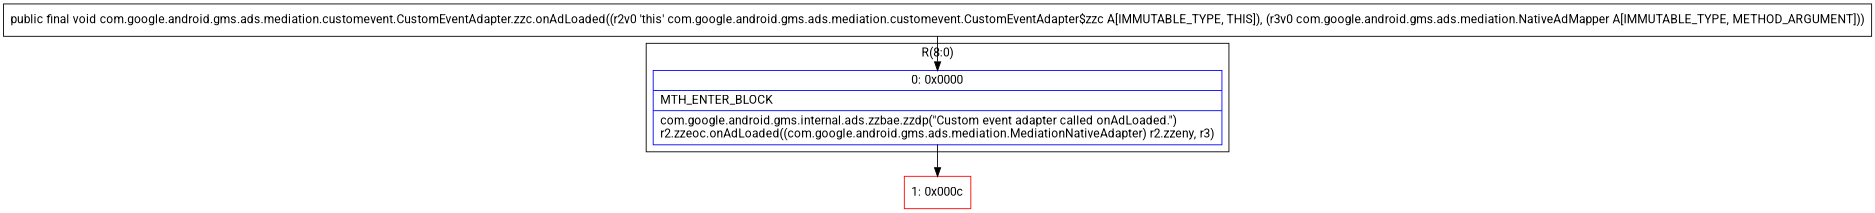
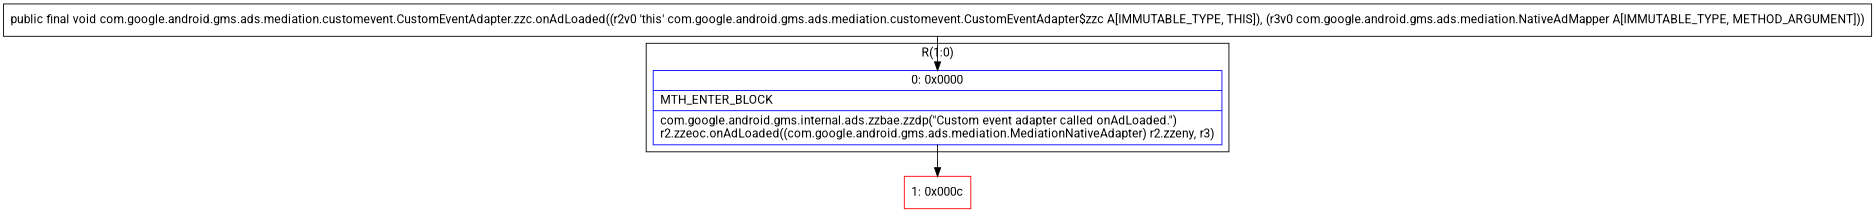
(938, 53) -> (938, 53)
